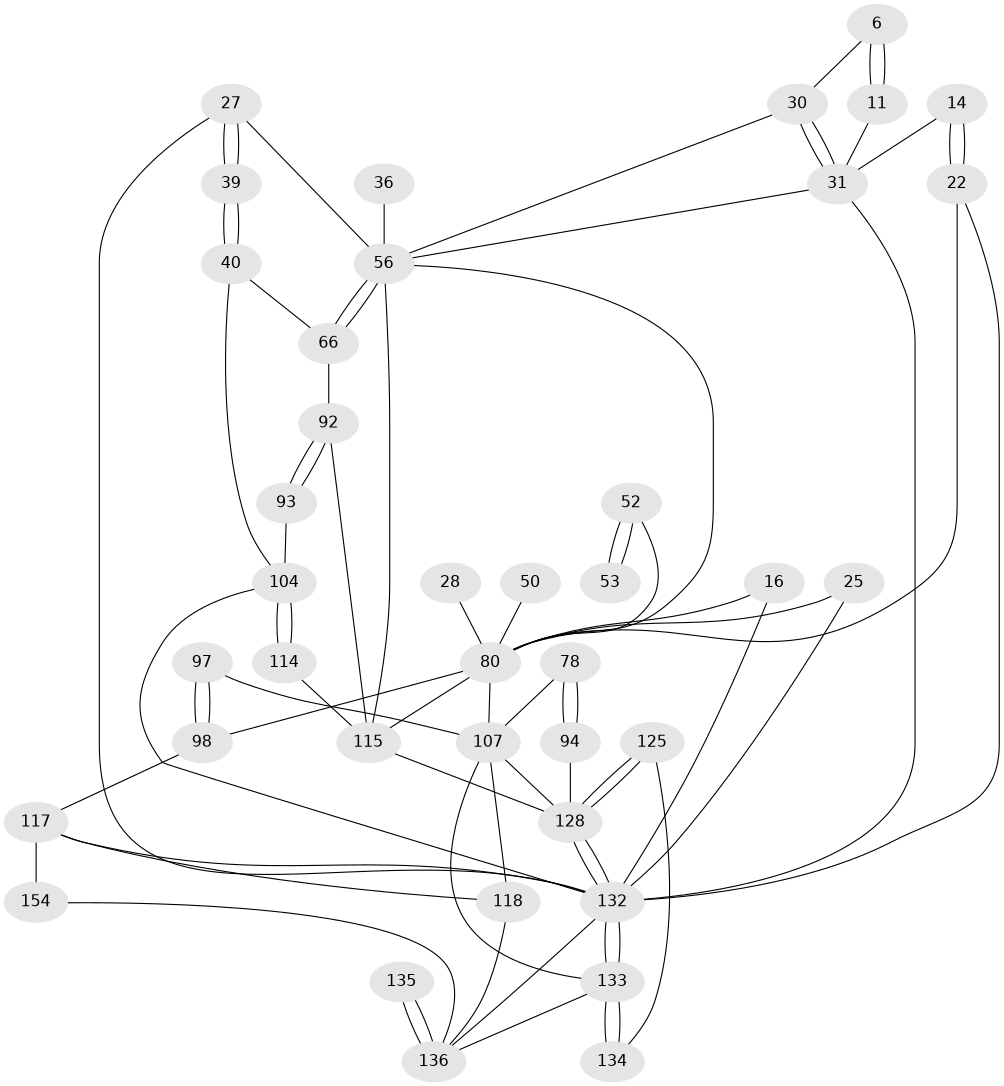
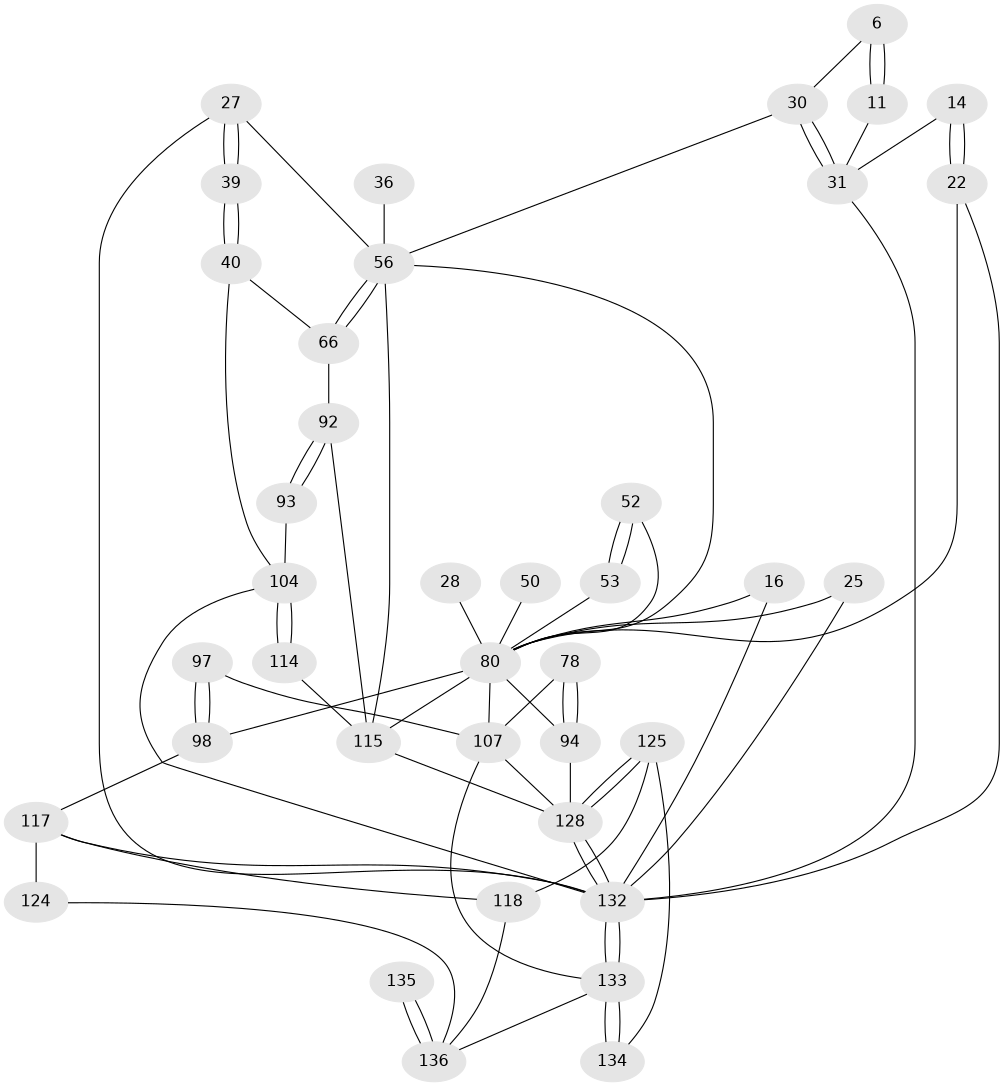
(611, 224) -> none
none -> (550, 623)
none -> (535, 707)
(498, 822) -> (611, 844)
(36, 902) -> (36, 902)
(524, 983) -> none
